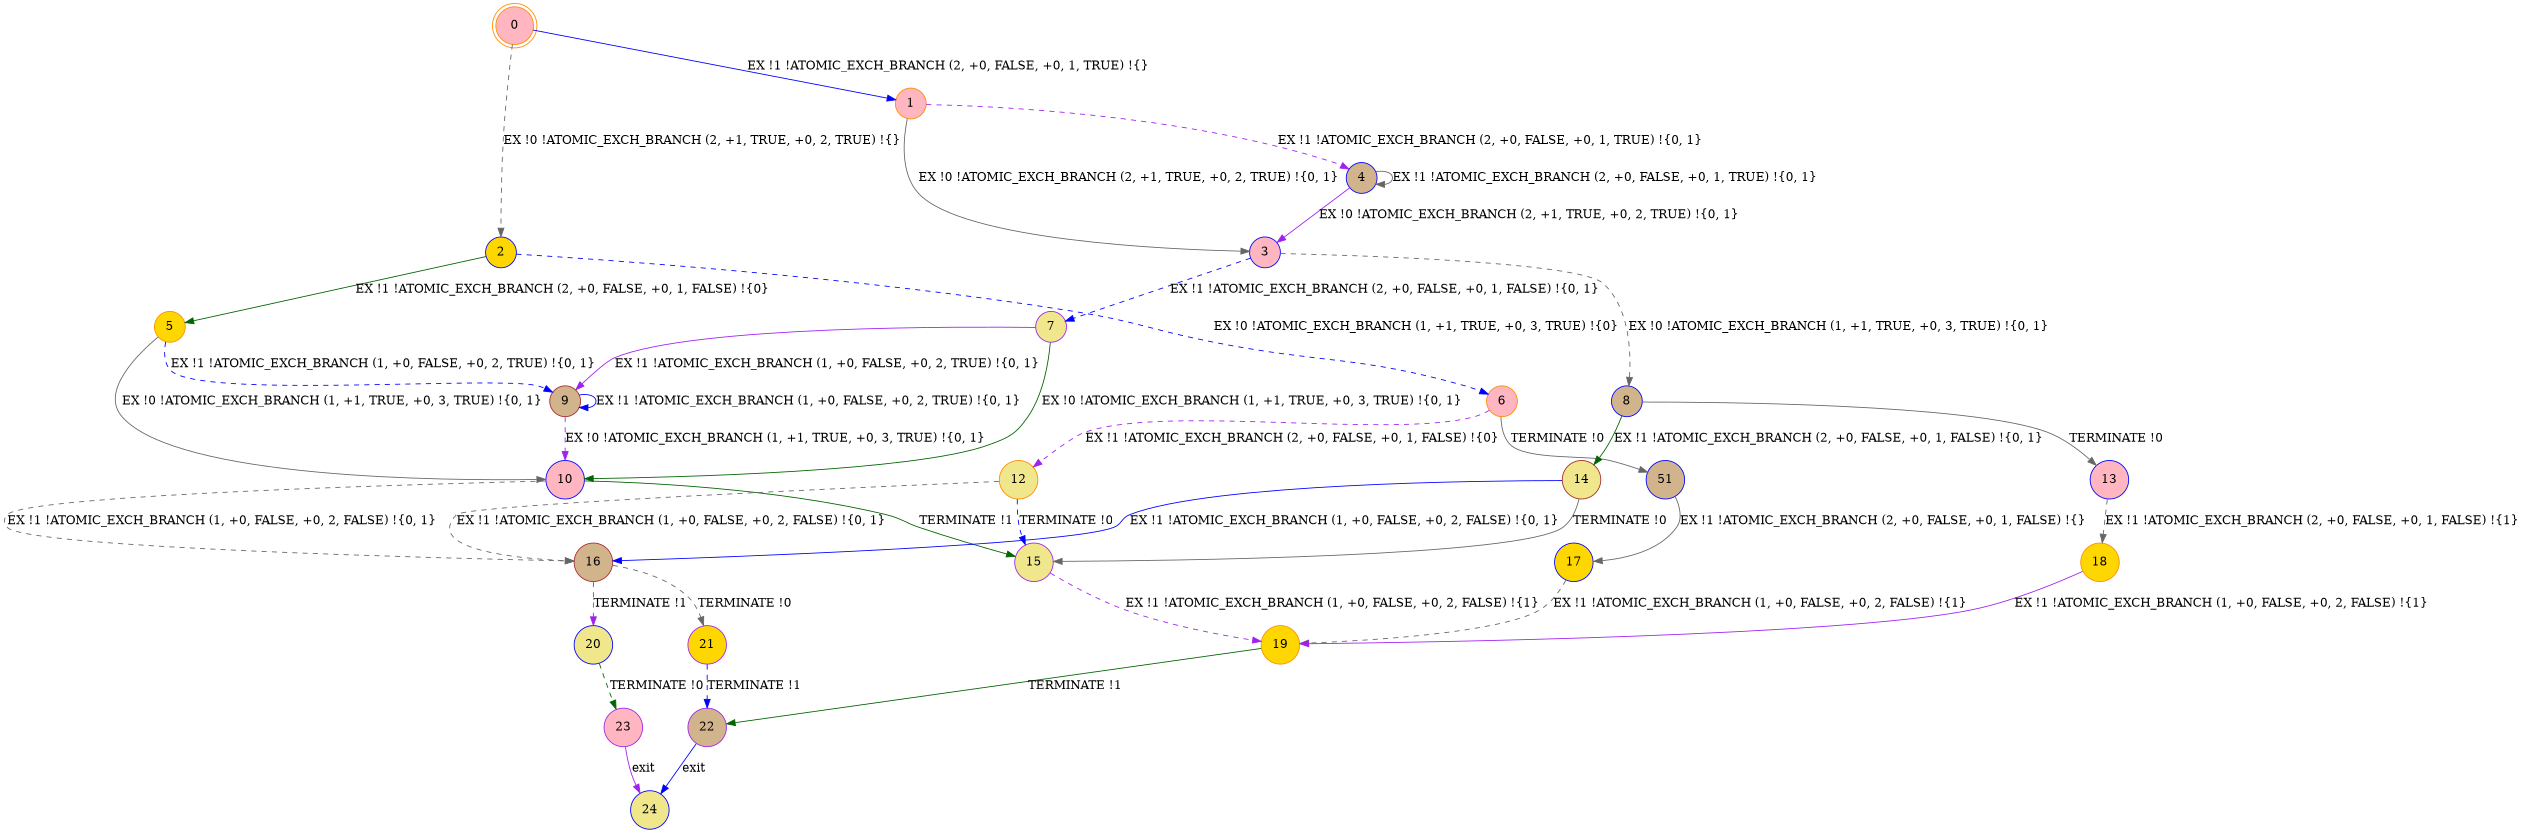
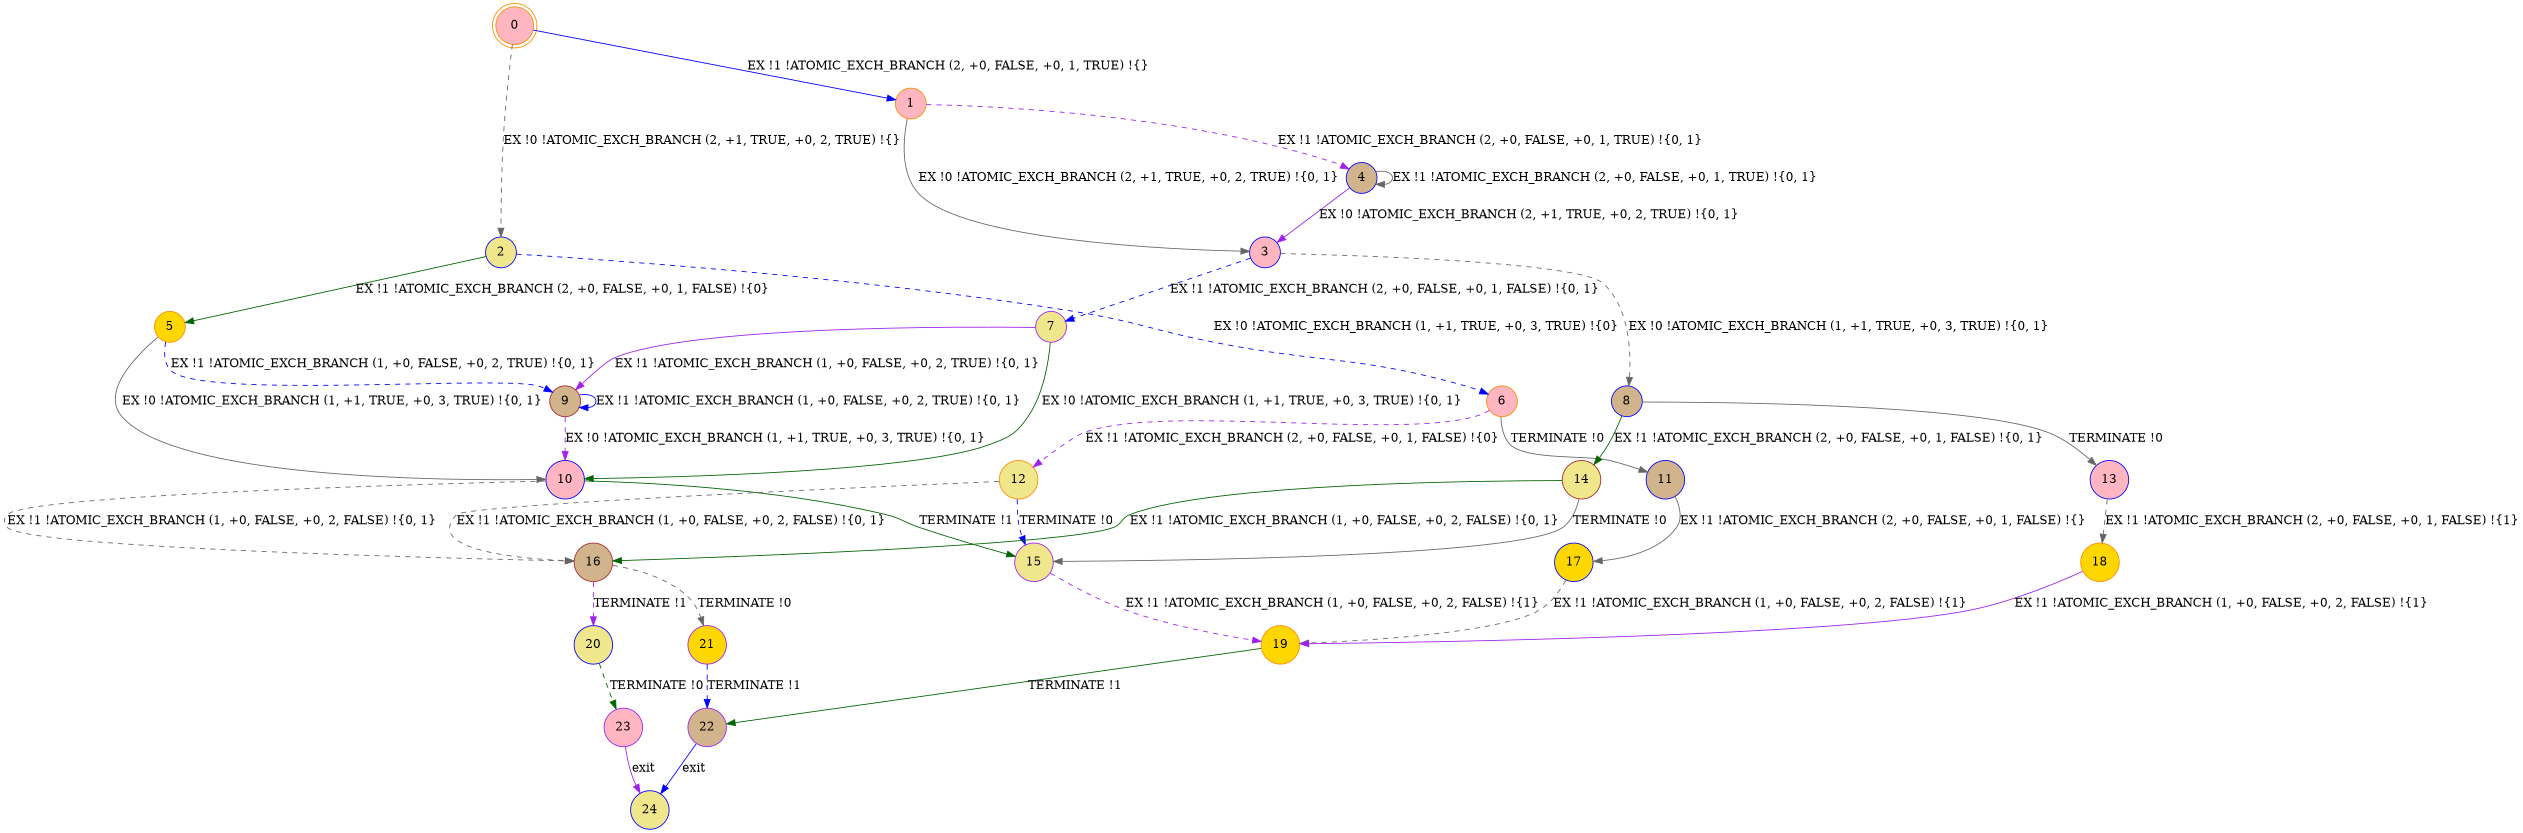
(501, 252) -> (501, 252)
(1665, 480) -> (1665, 480)
(1095, 531) -> (1095, 531)
